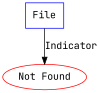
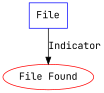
(45, 77) -> (48, 77)
